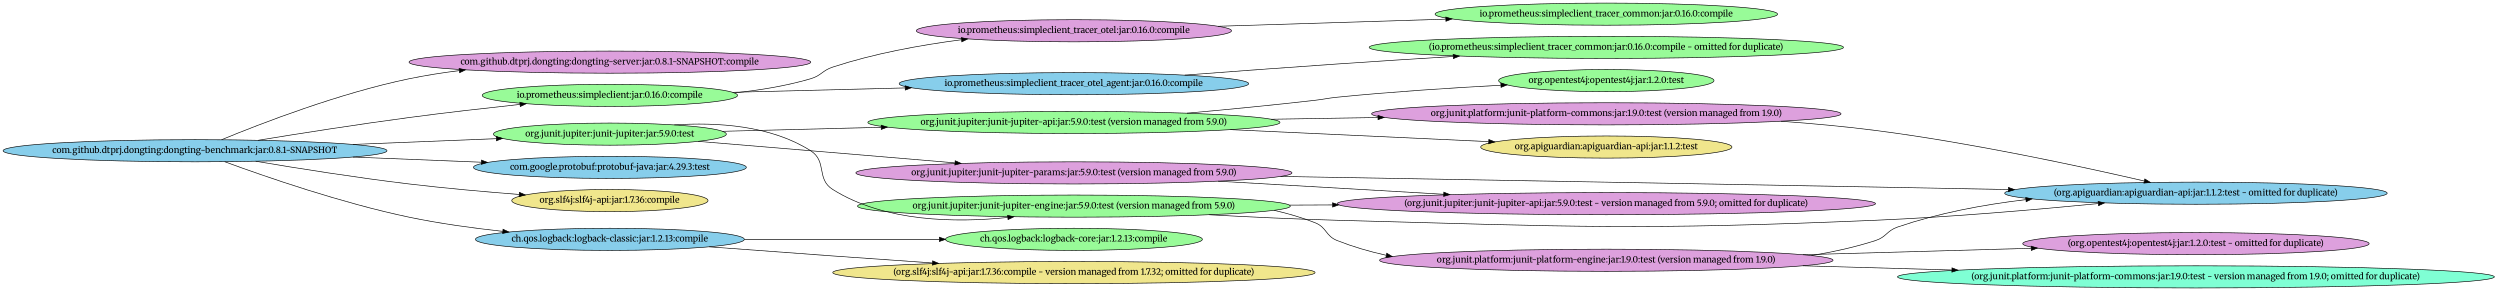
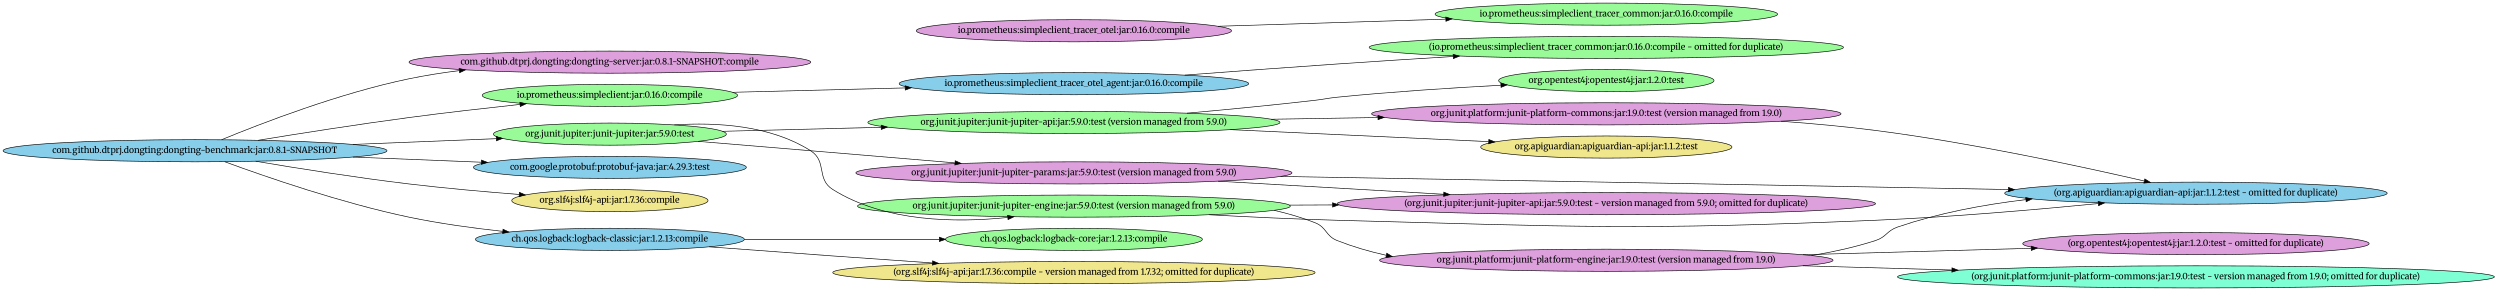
(847, 63) -> none
